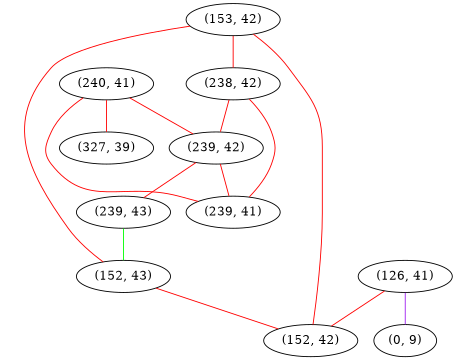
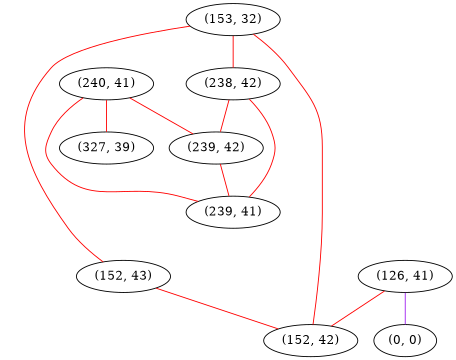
(233, 20) -> (233, 20)
(123, 212) -> none
(405, 341) -> (405, 341)
